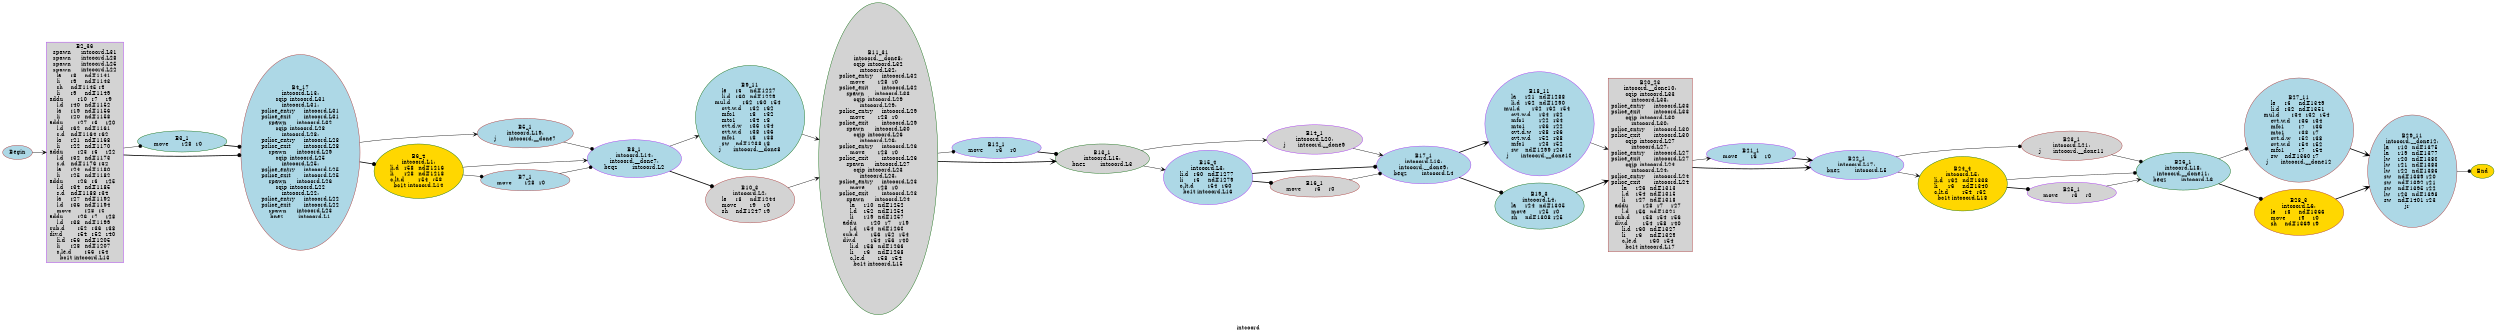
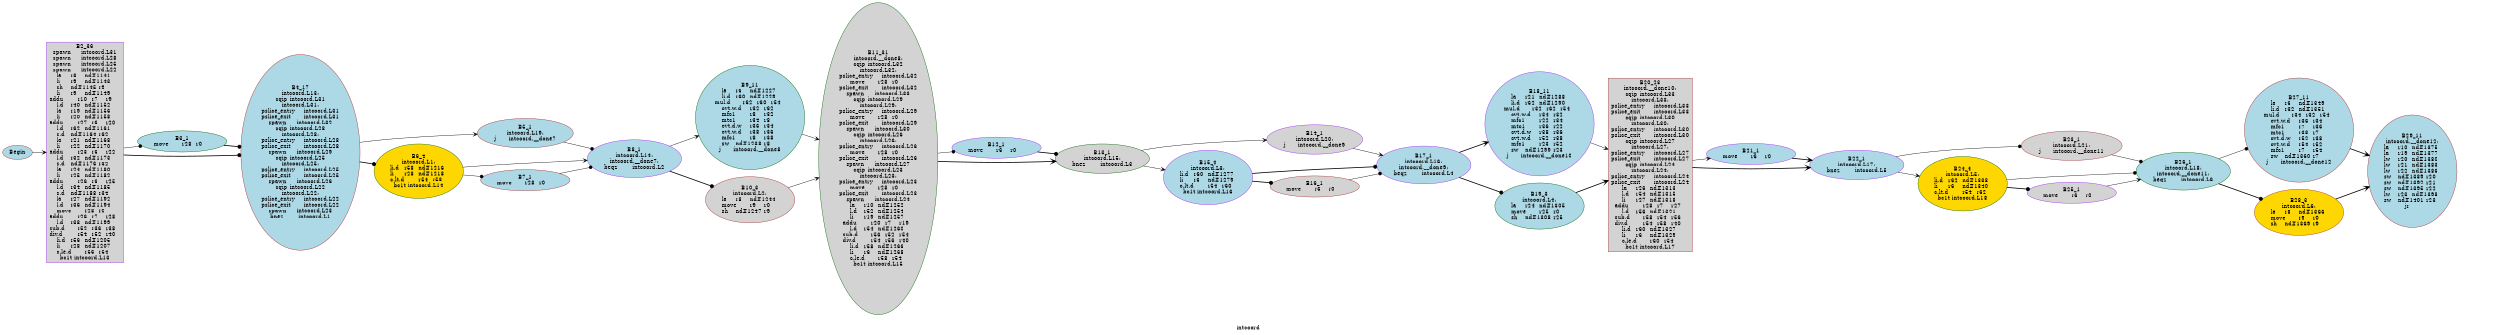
(2482, 171) -> none
